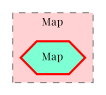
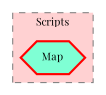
(53, 23) -> (53, 23)
